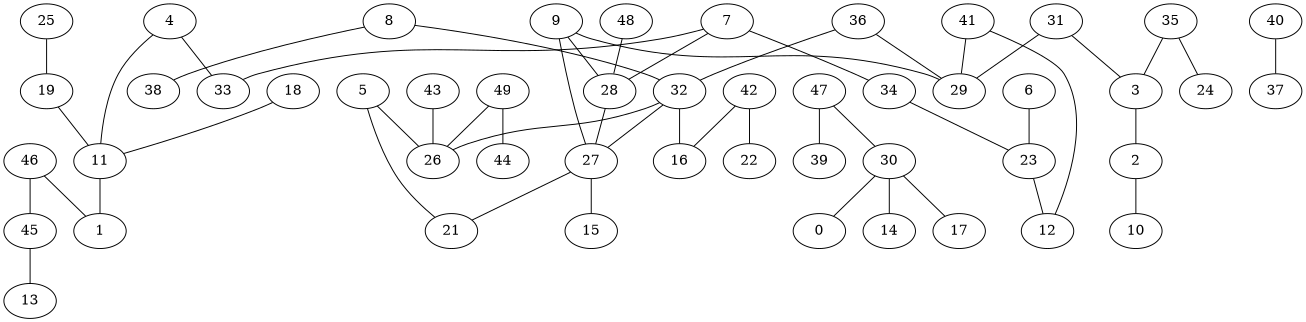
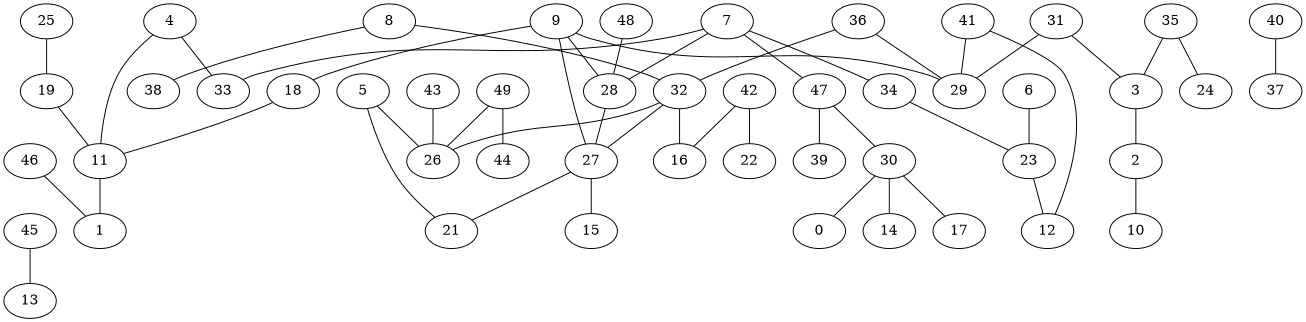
none -> (443, 43)
none -> (782, 63)
(30, 196) -> none
